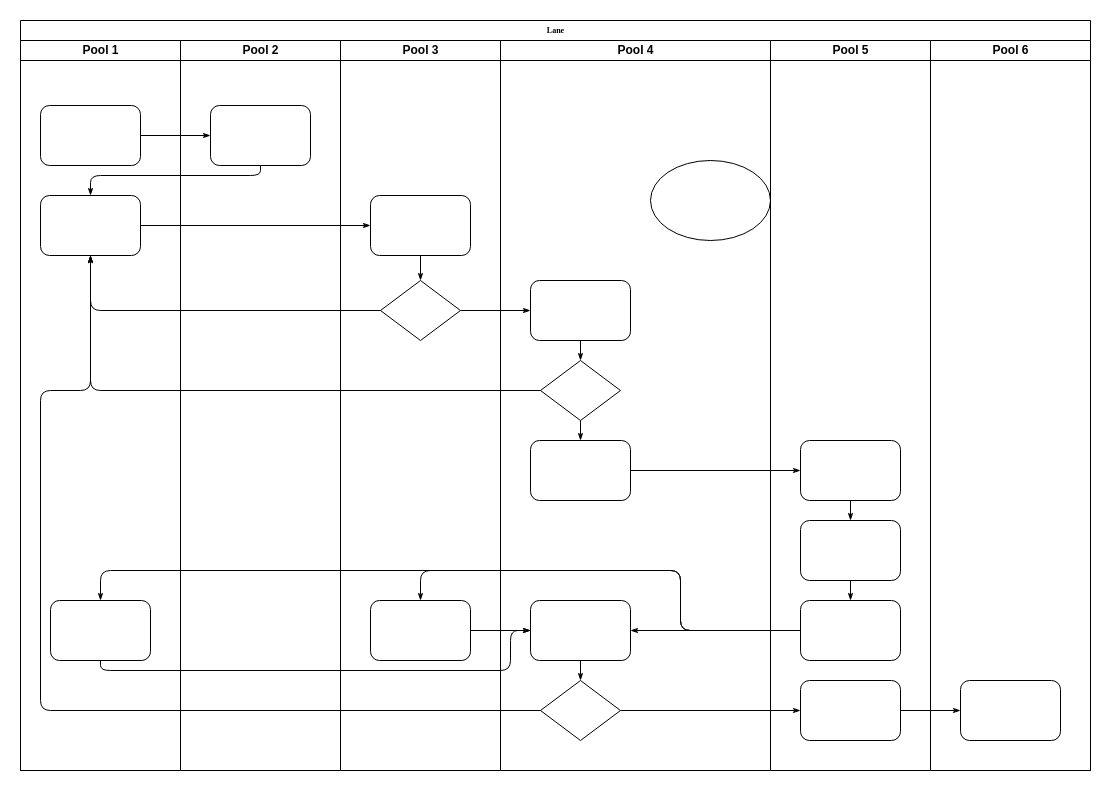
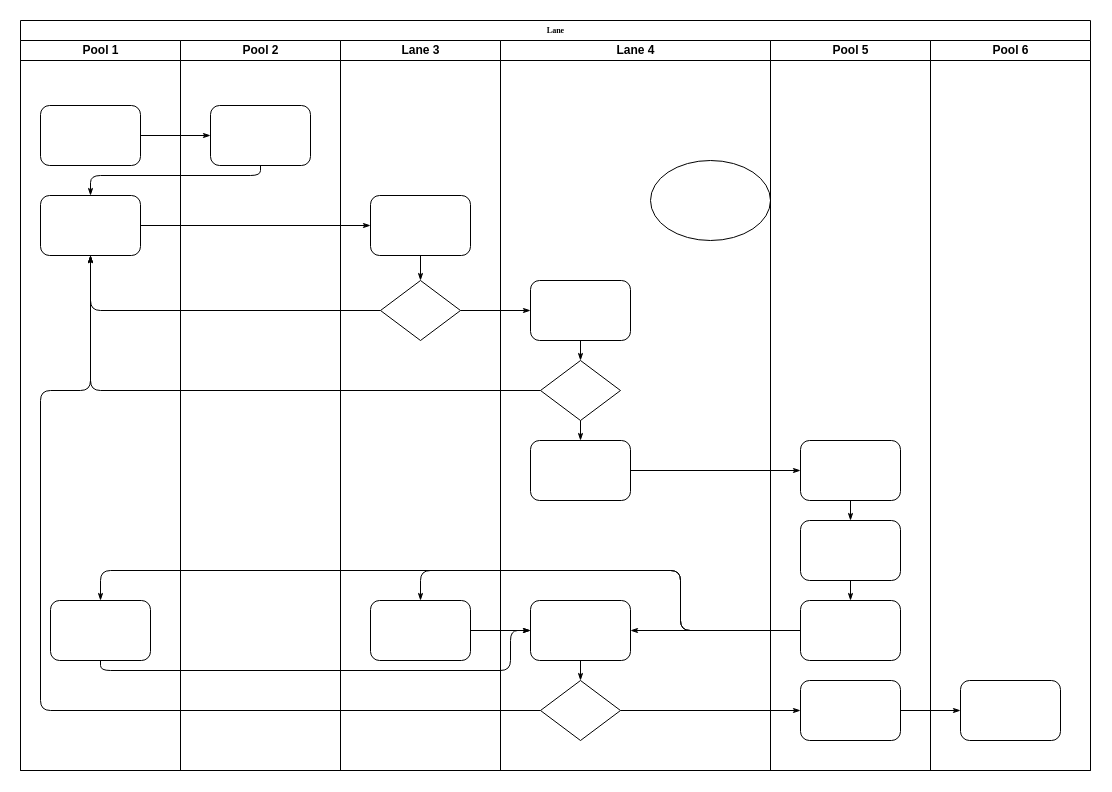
(421, 51) -> (421, 51)
(636, 51) -> (636, 51)
